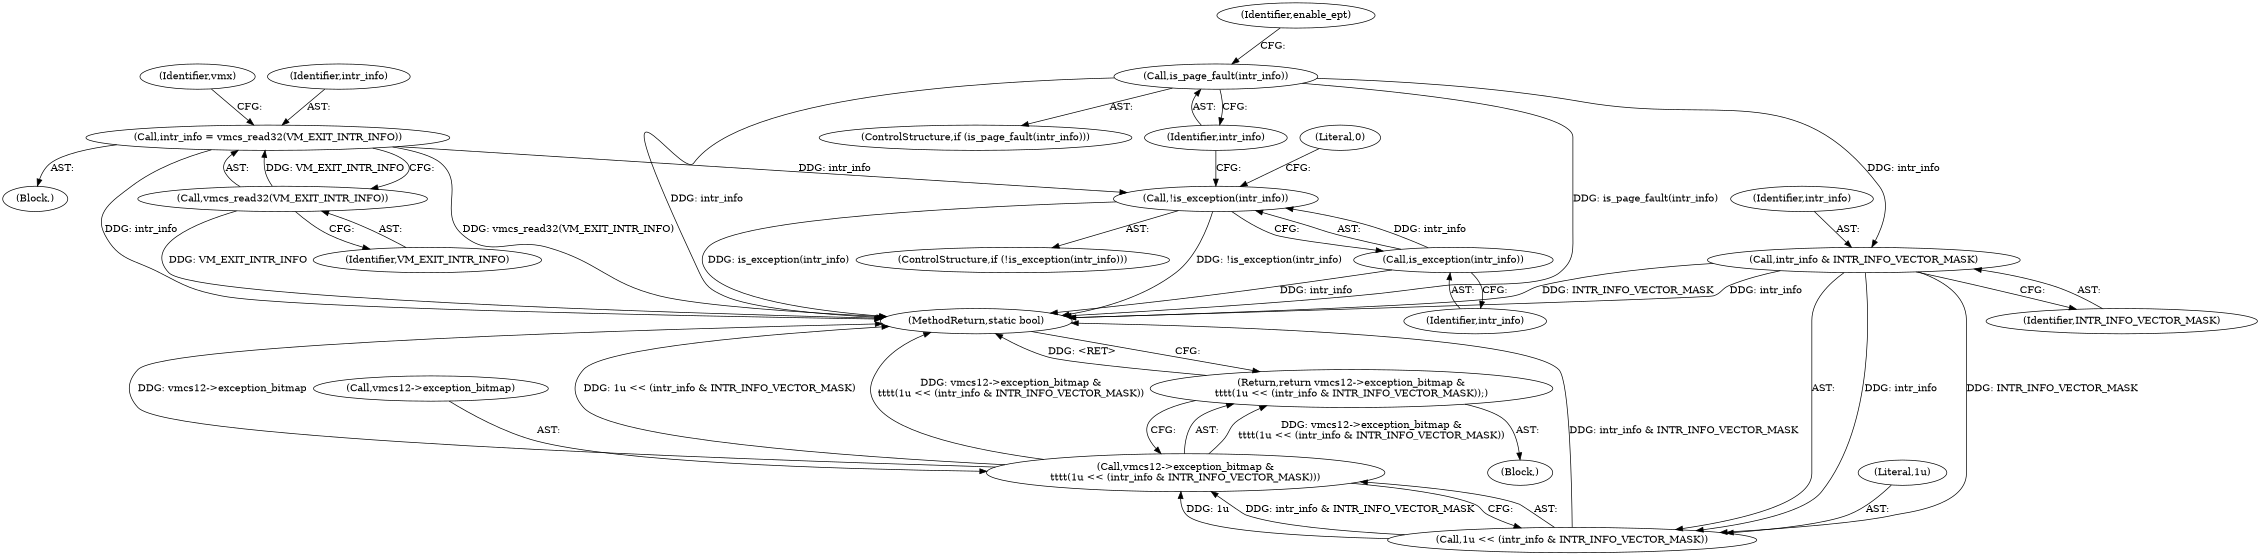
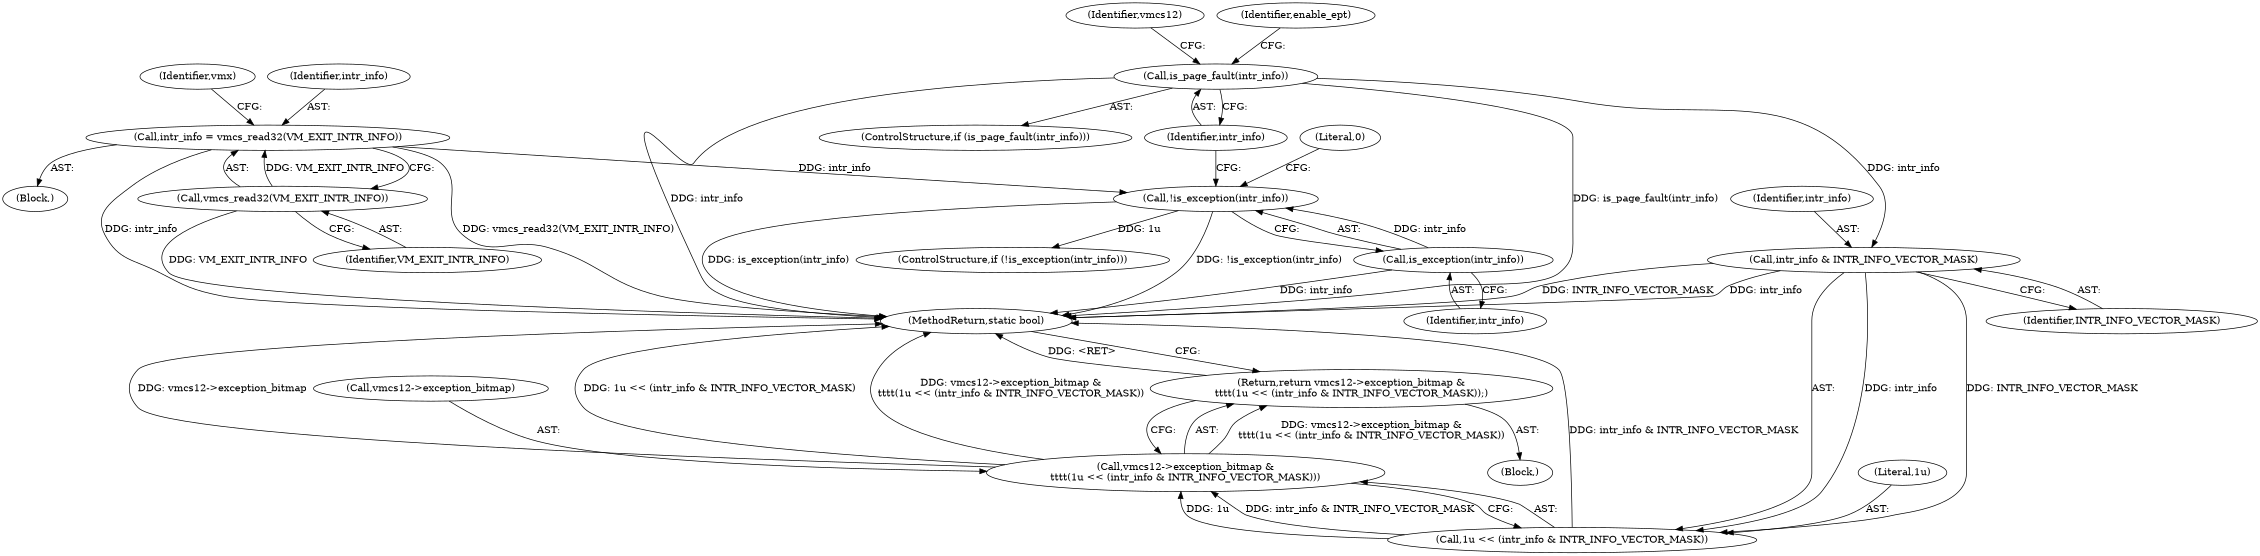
none -> (1135, 15)
(1139, 229) -> (1139, 229)
